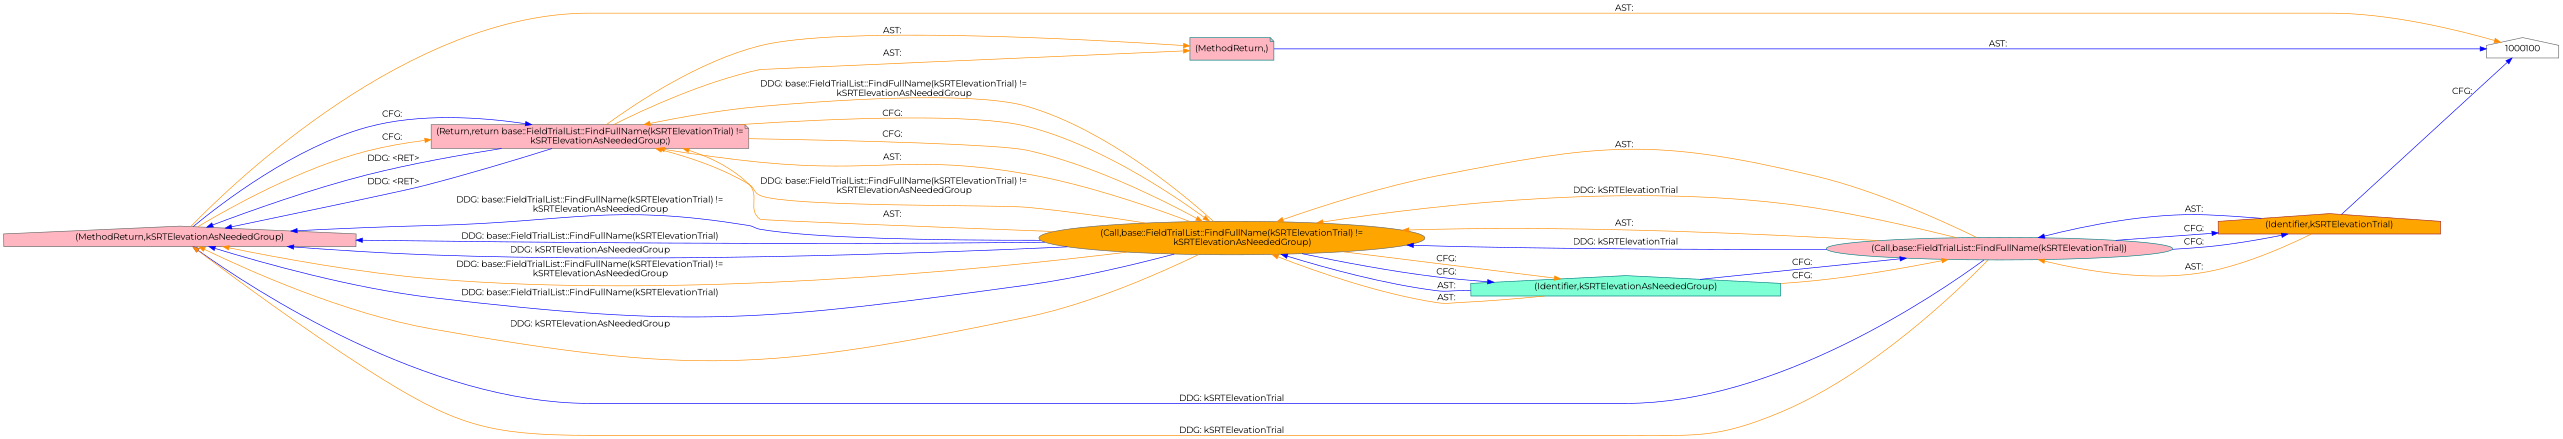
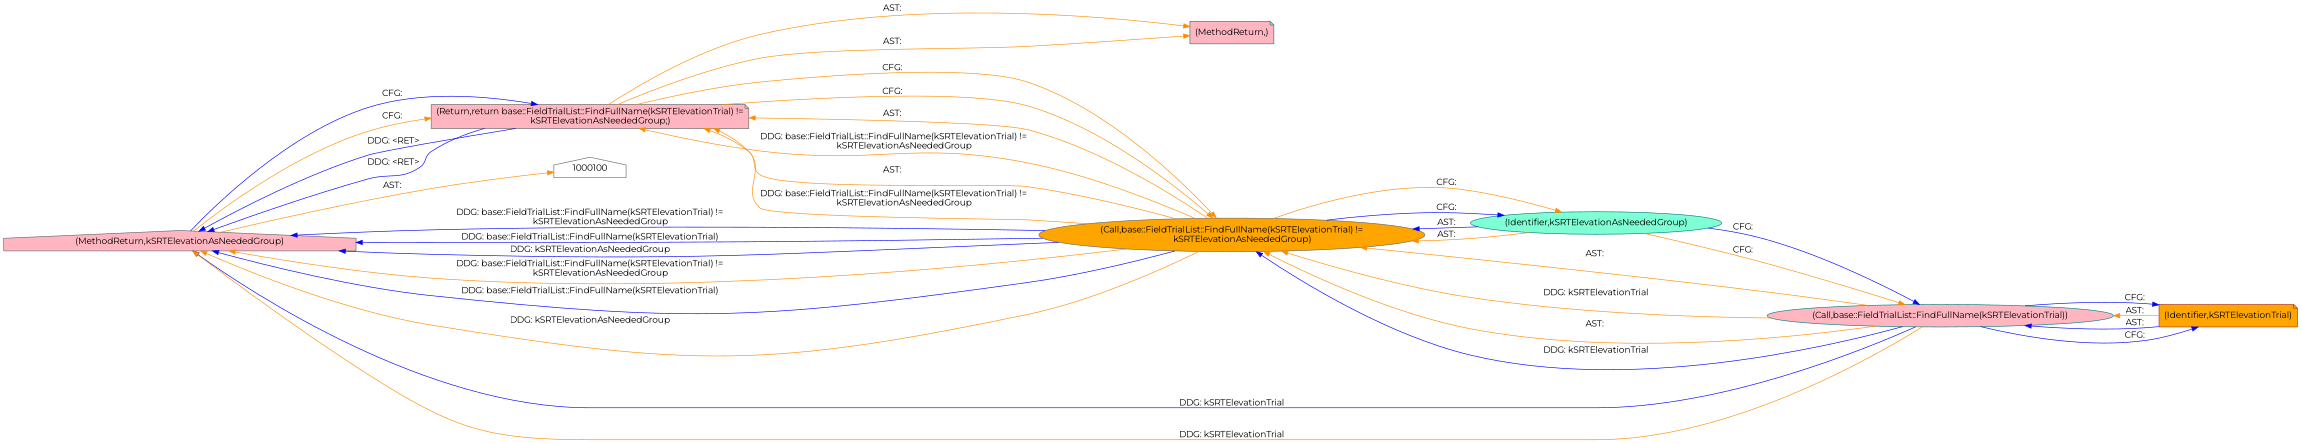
(1877, 49) -> none
(2424, 138) -> none
(2329, 225) -> (2228, 316)
(1626, 287) -> (1596, 223)
